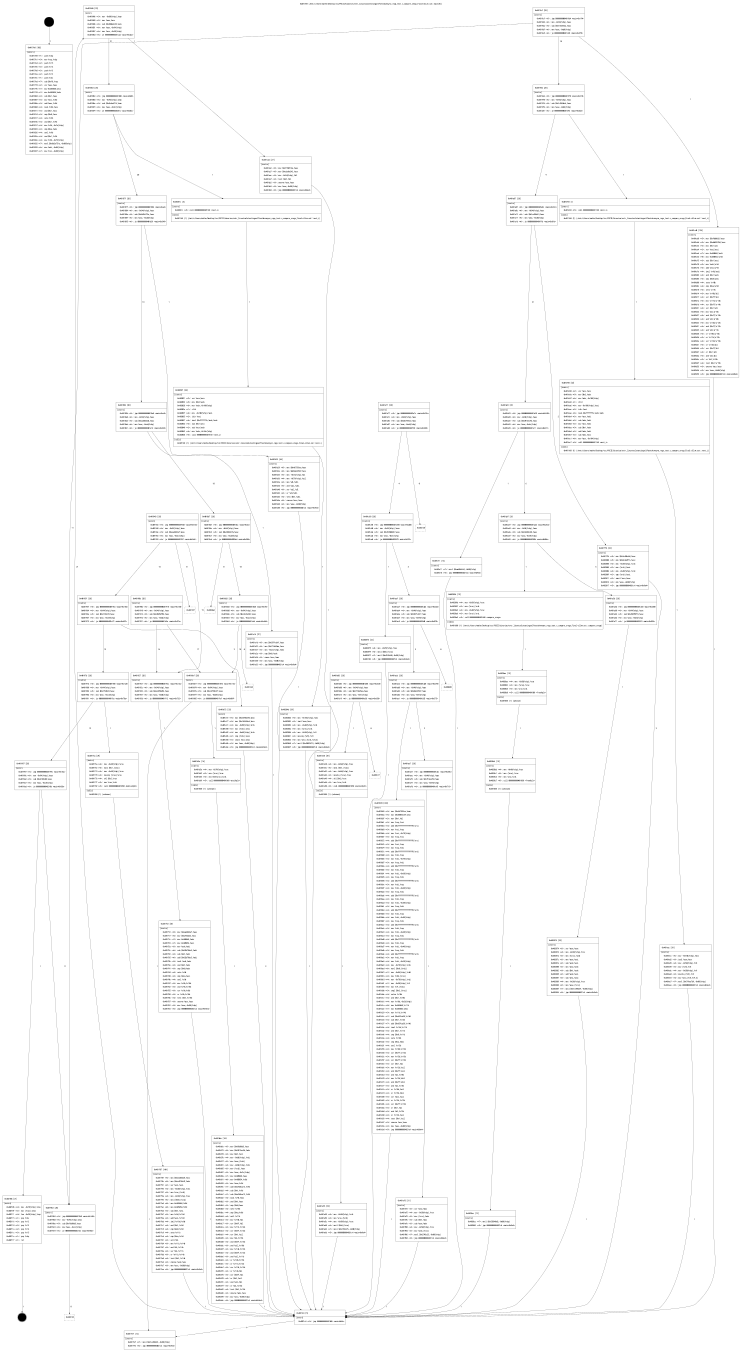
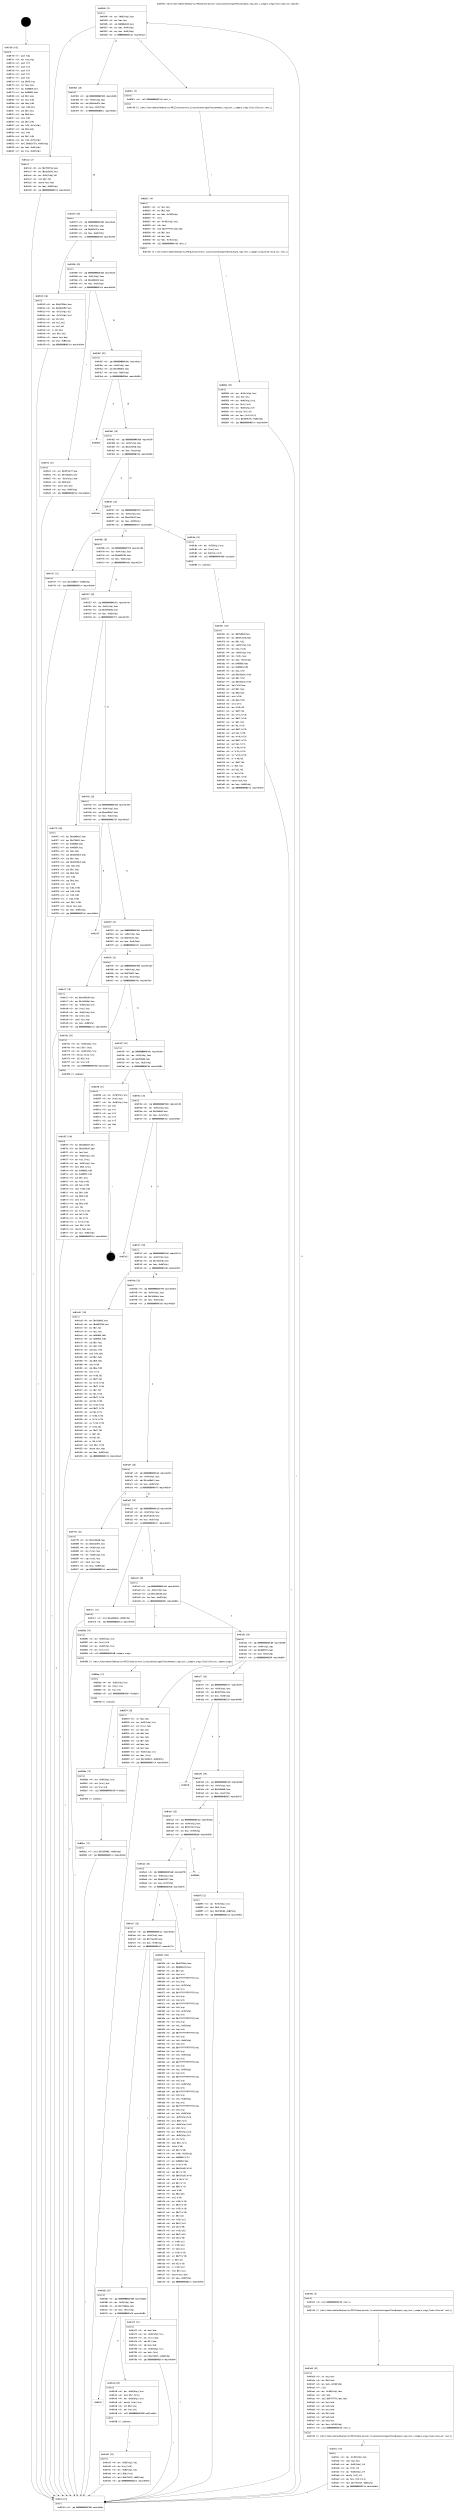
(598, 156) -> none
(158, 166) -> (162, 63)
(77, 399) -> (156, 1182)
(199, 615) -> (106, 707)
(183, 648) -> (124, 532)
(236, 1329) -> (46, 1542)
none -> (240, 1667)
none -> (129, 2118)
